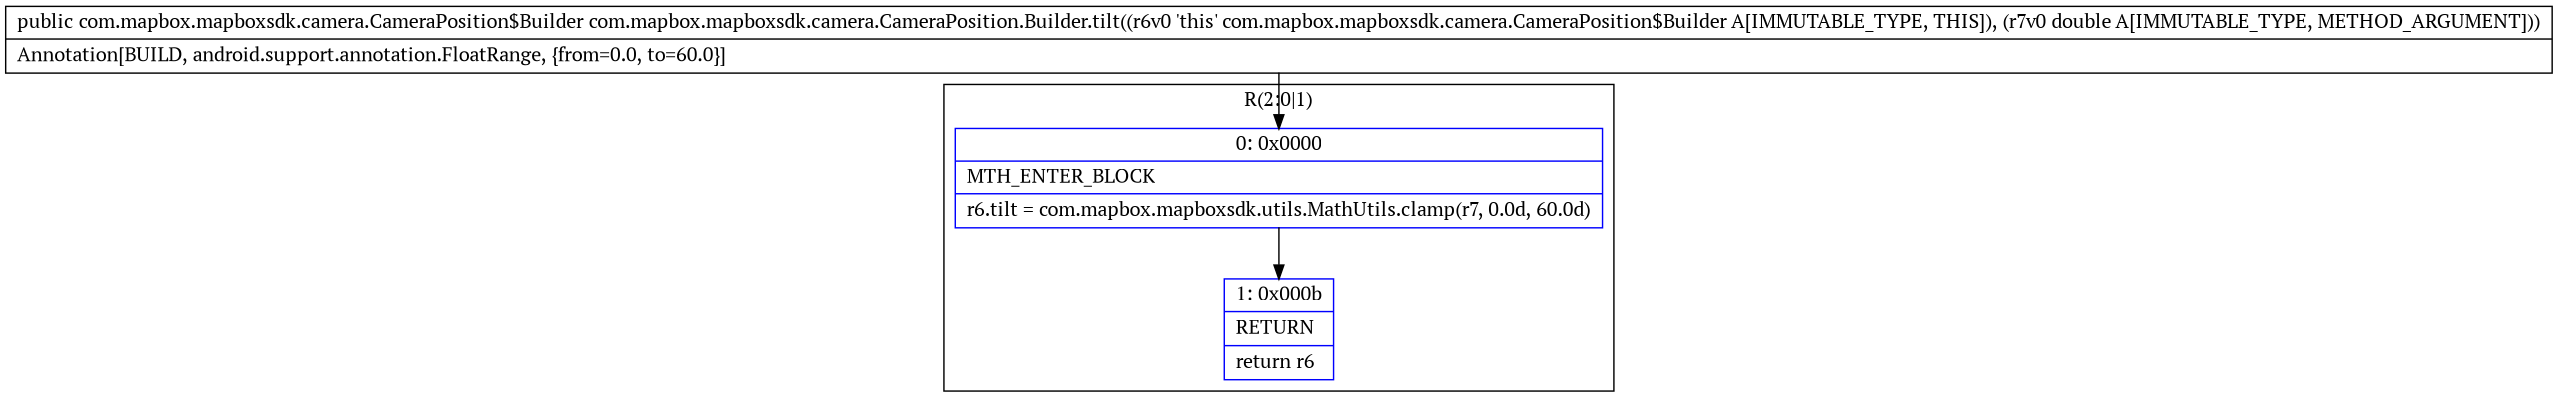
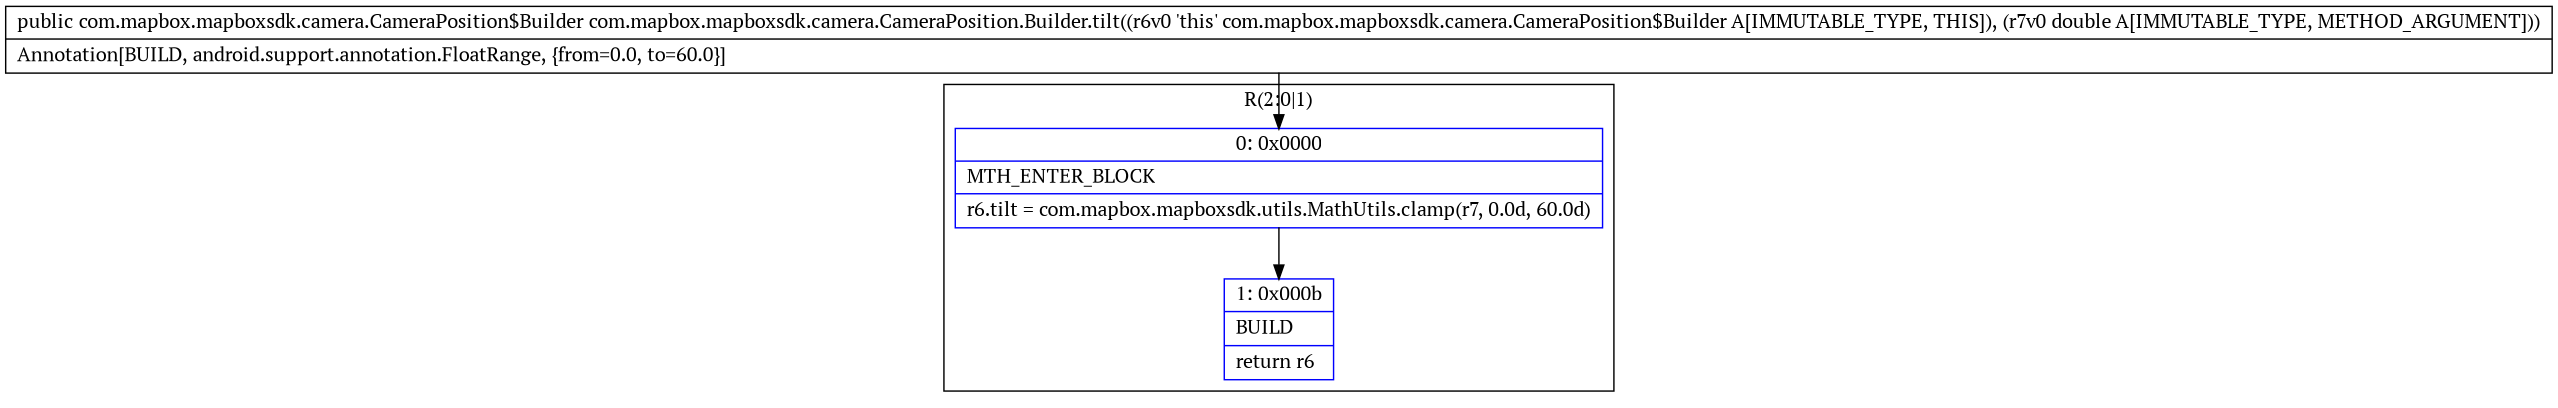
(1275, 328) -> (1265, 328)
